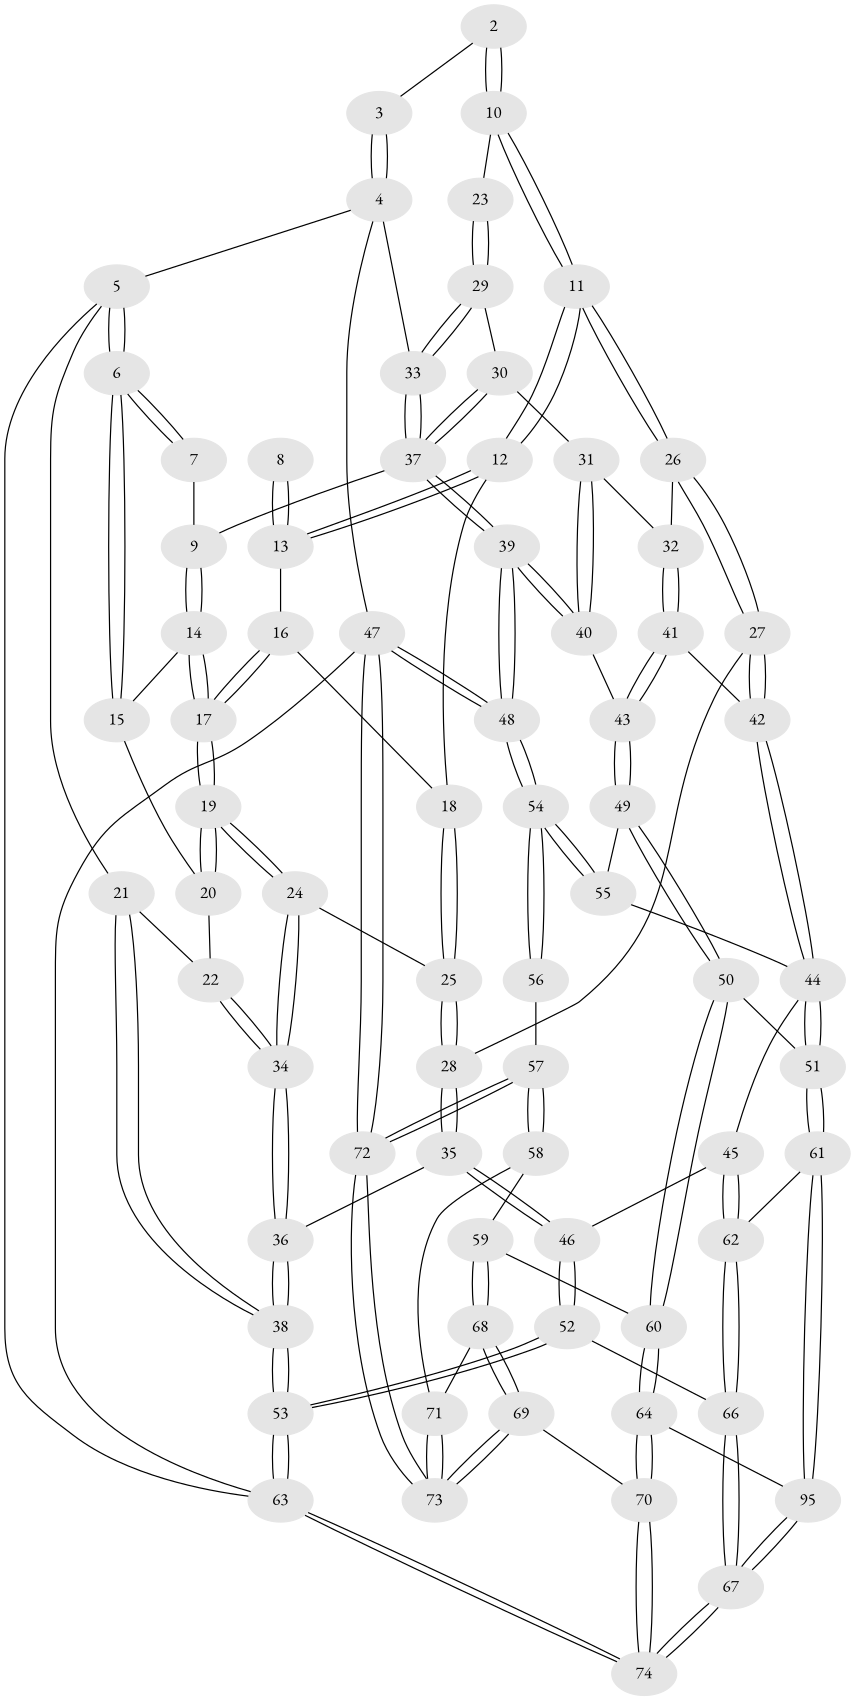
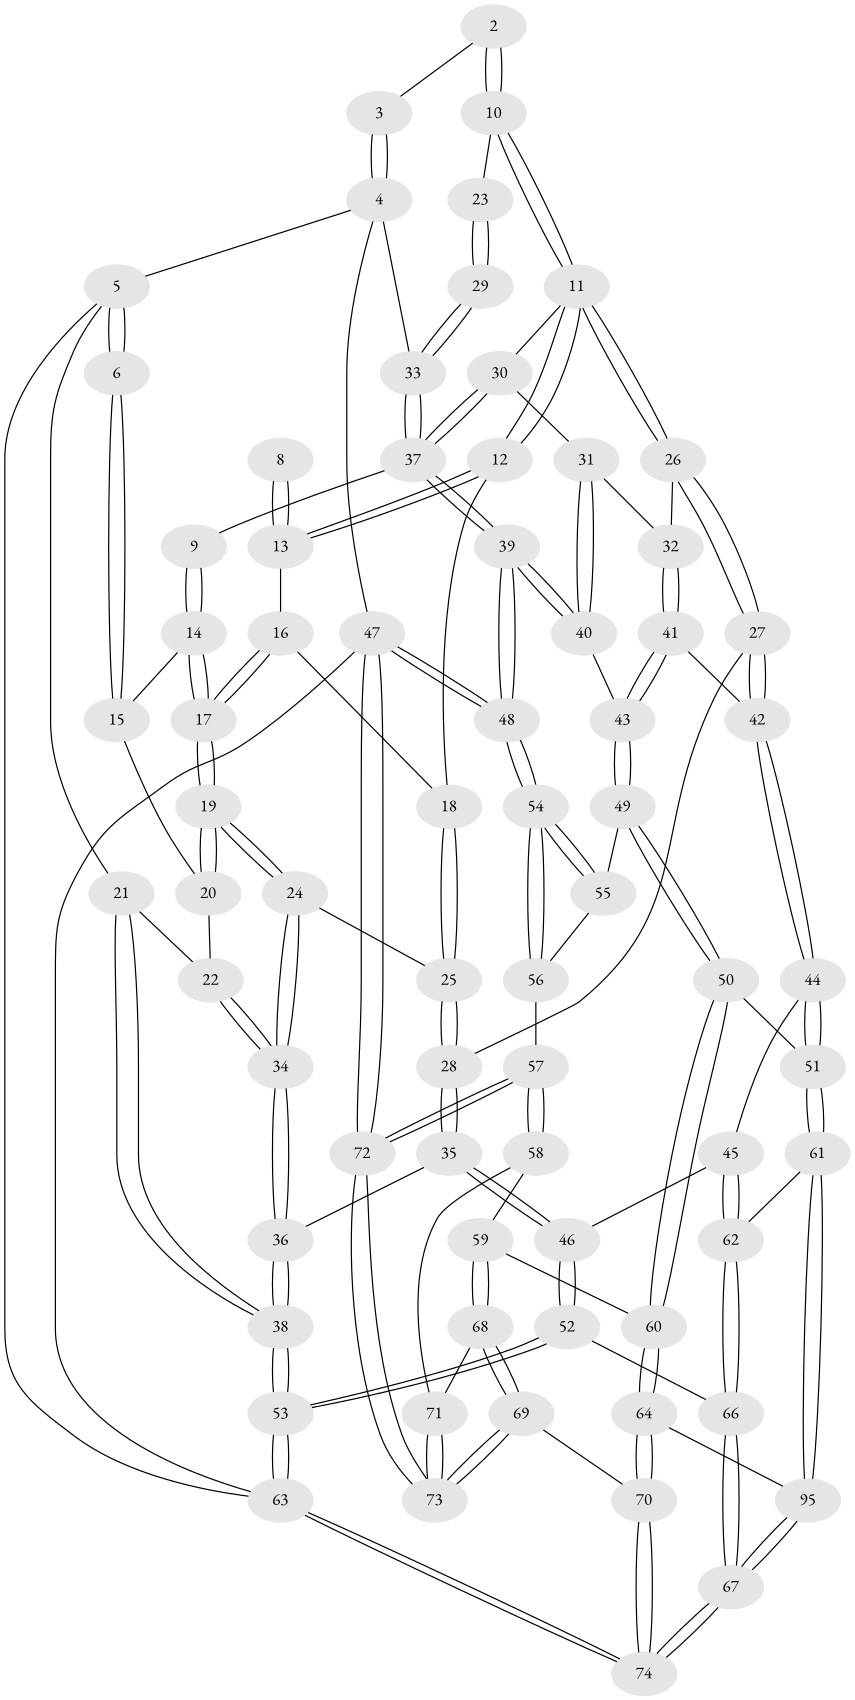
(490, 330) -> (538, 330)
(194, 460) -> none
(718, 937) -> (570, 937)
